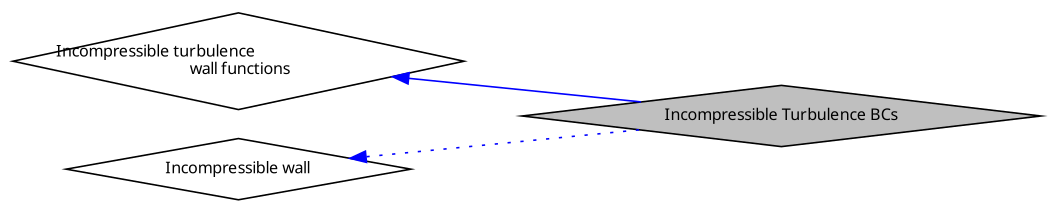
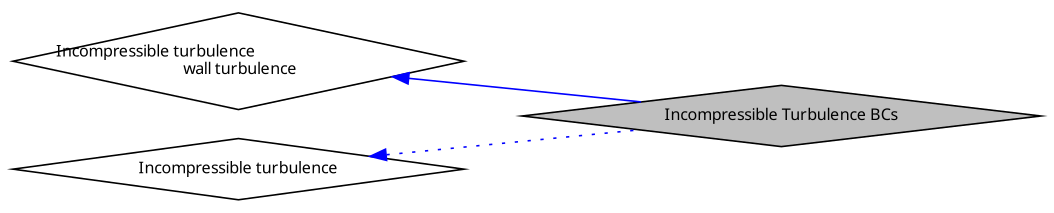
(238, 61) -> (238, 61)
(238, 169) -> (238, 169)
